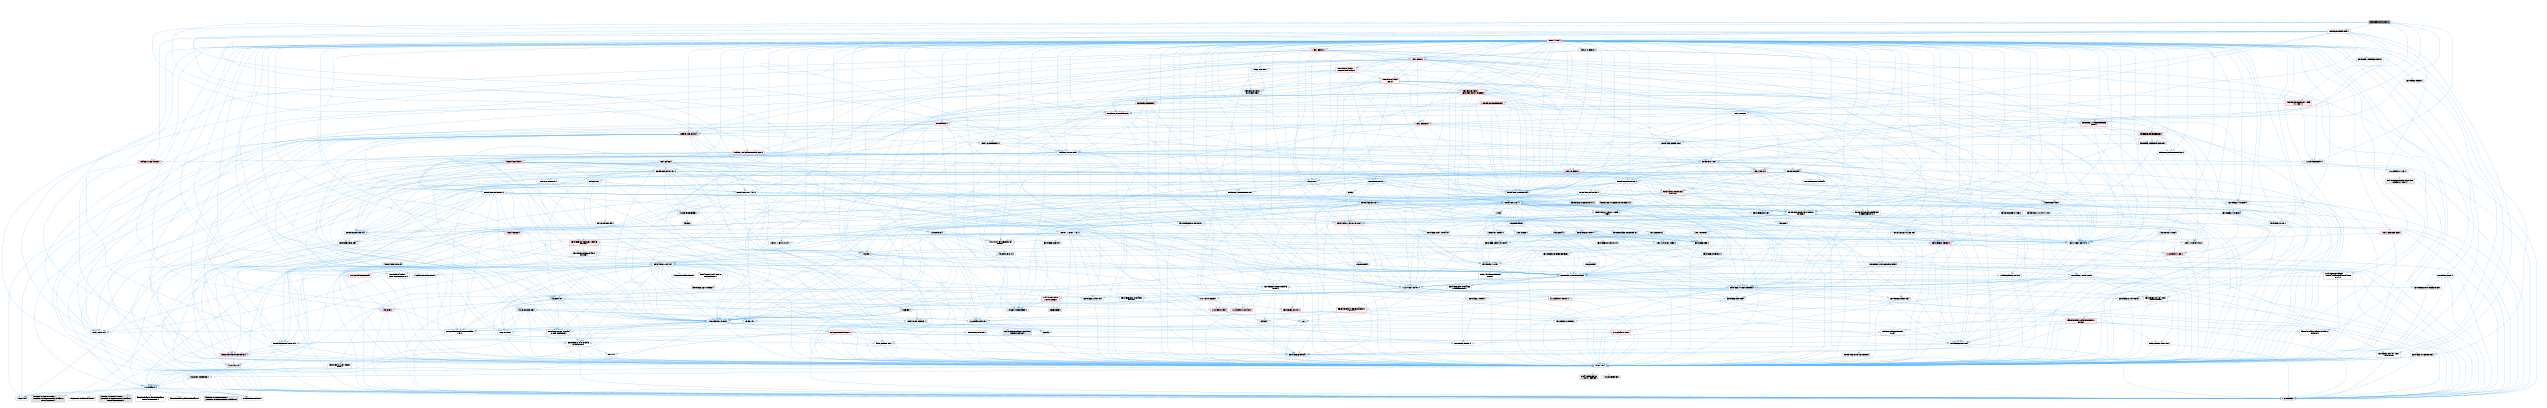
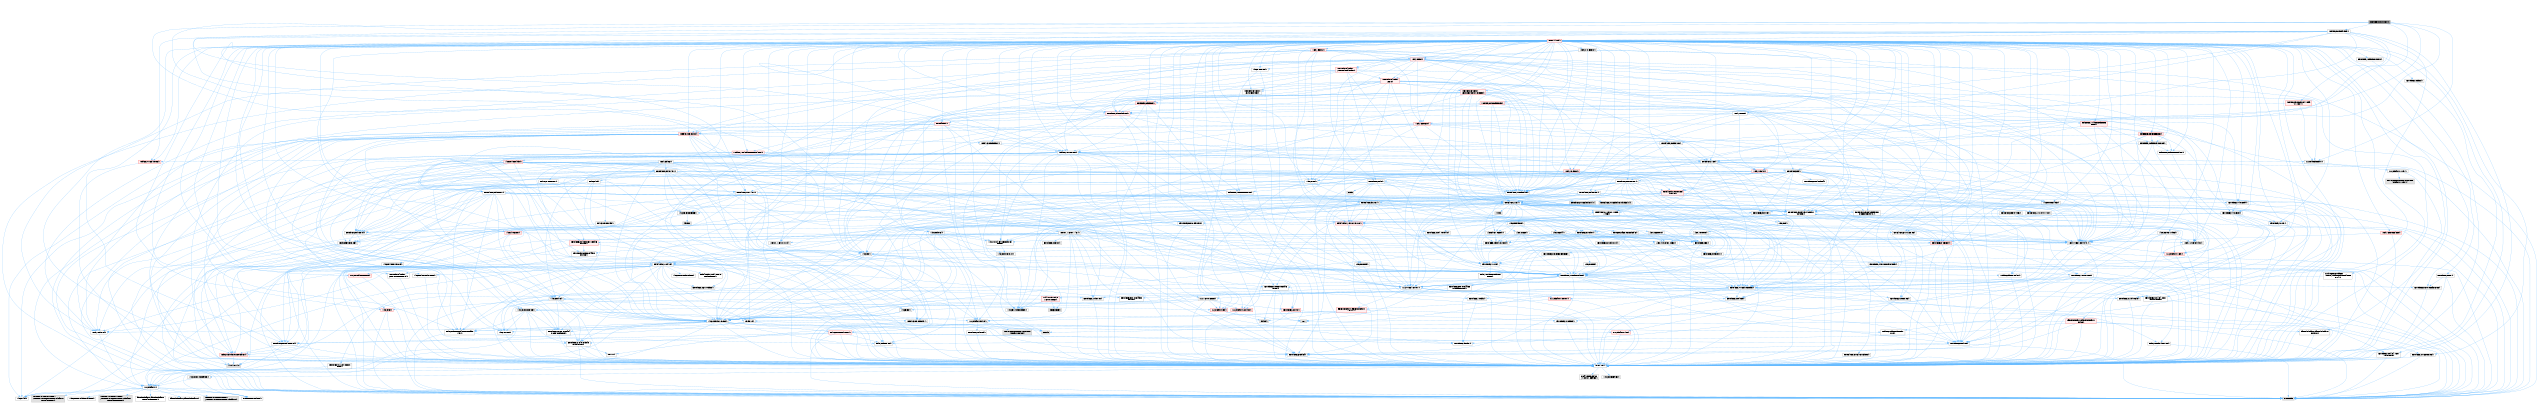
(806, 316) -> (977, 326)
